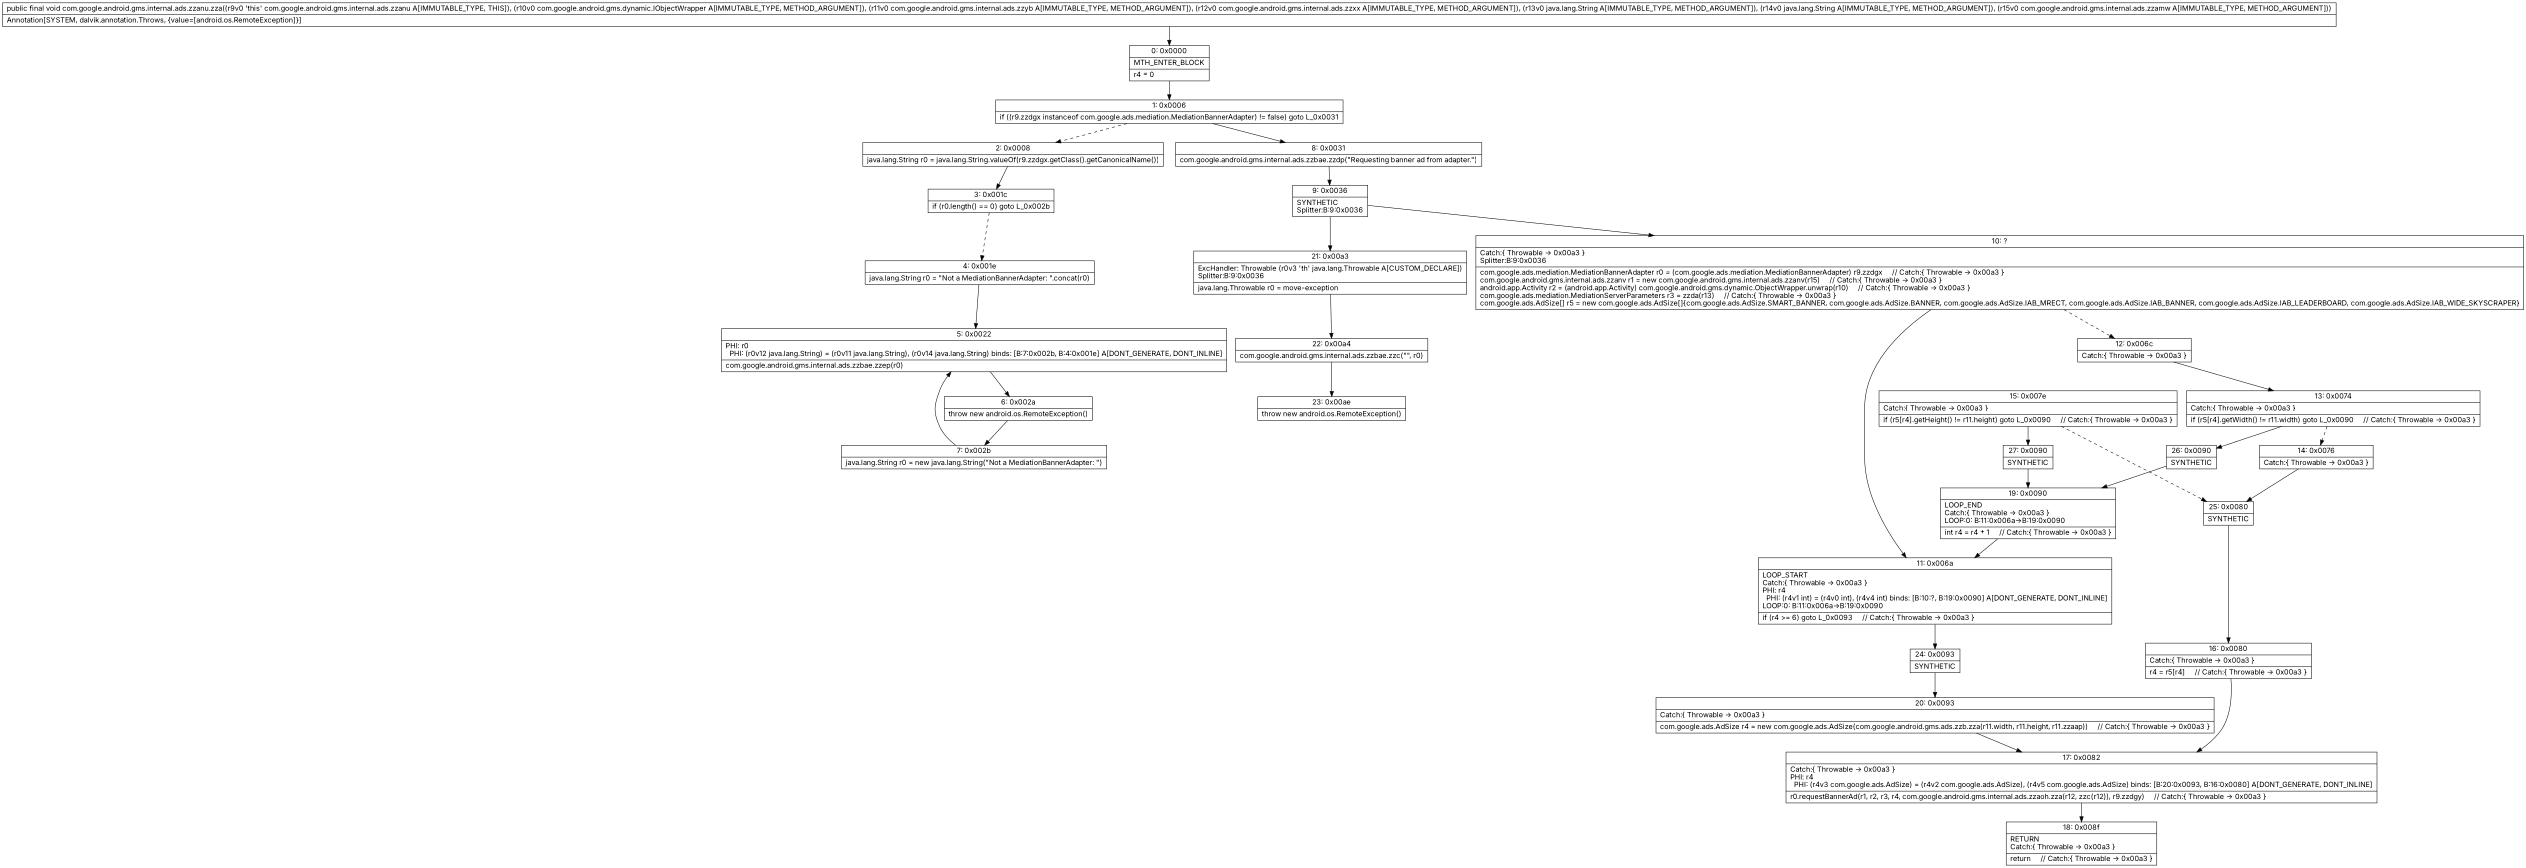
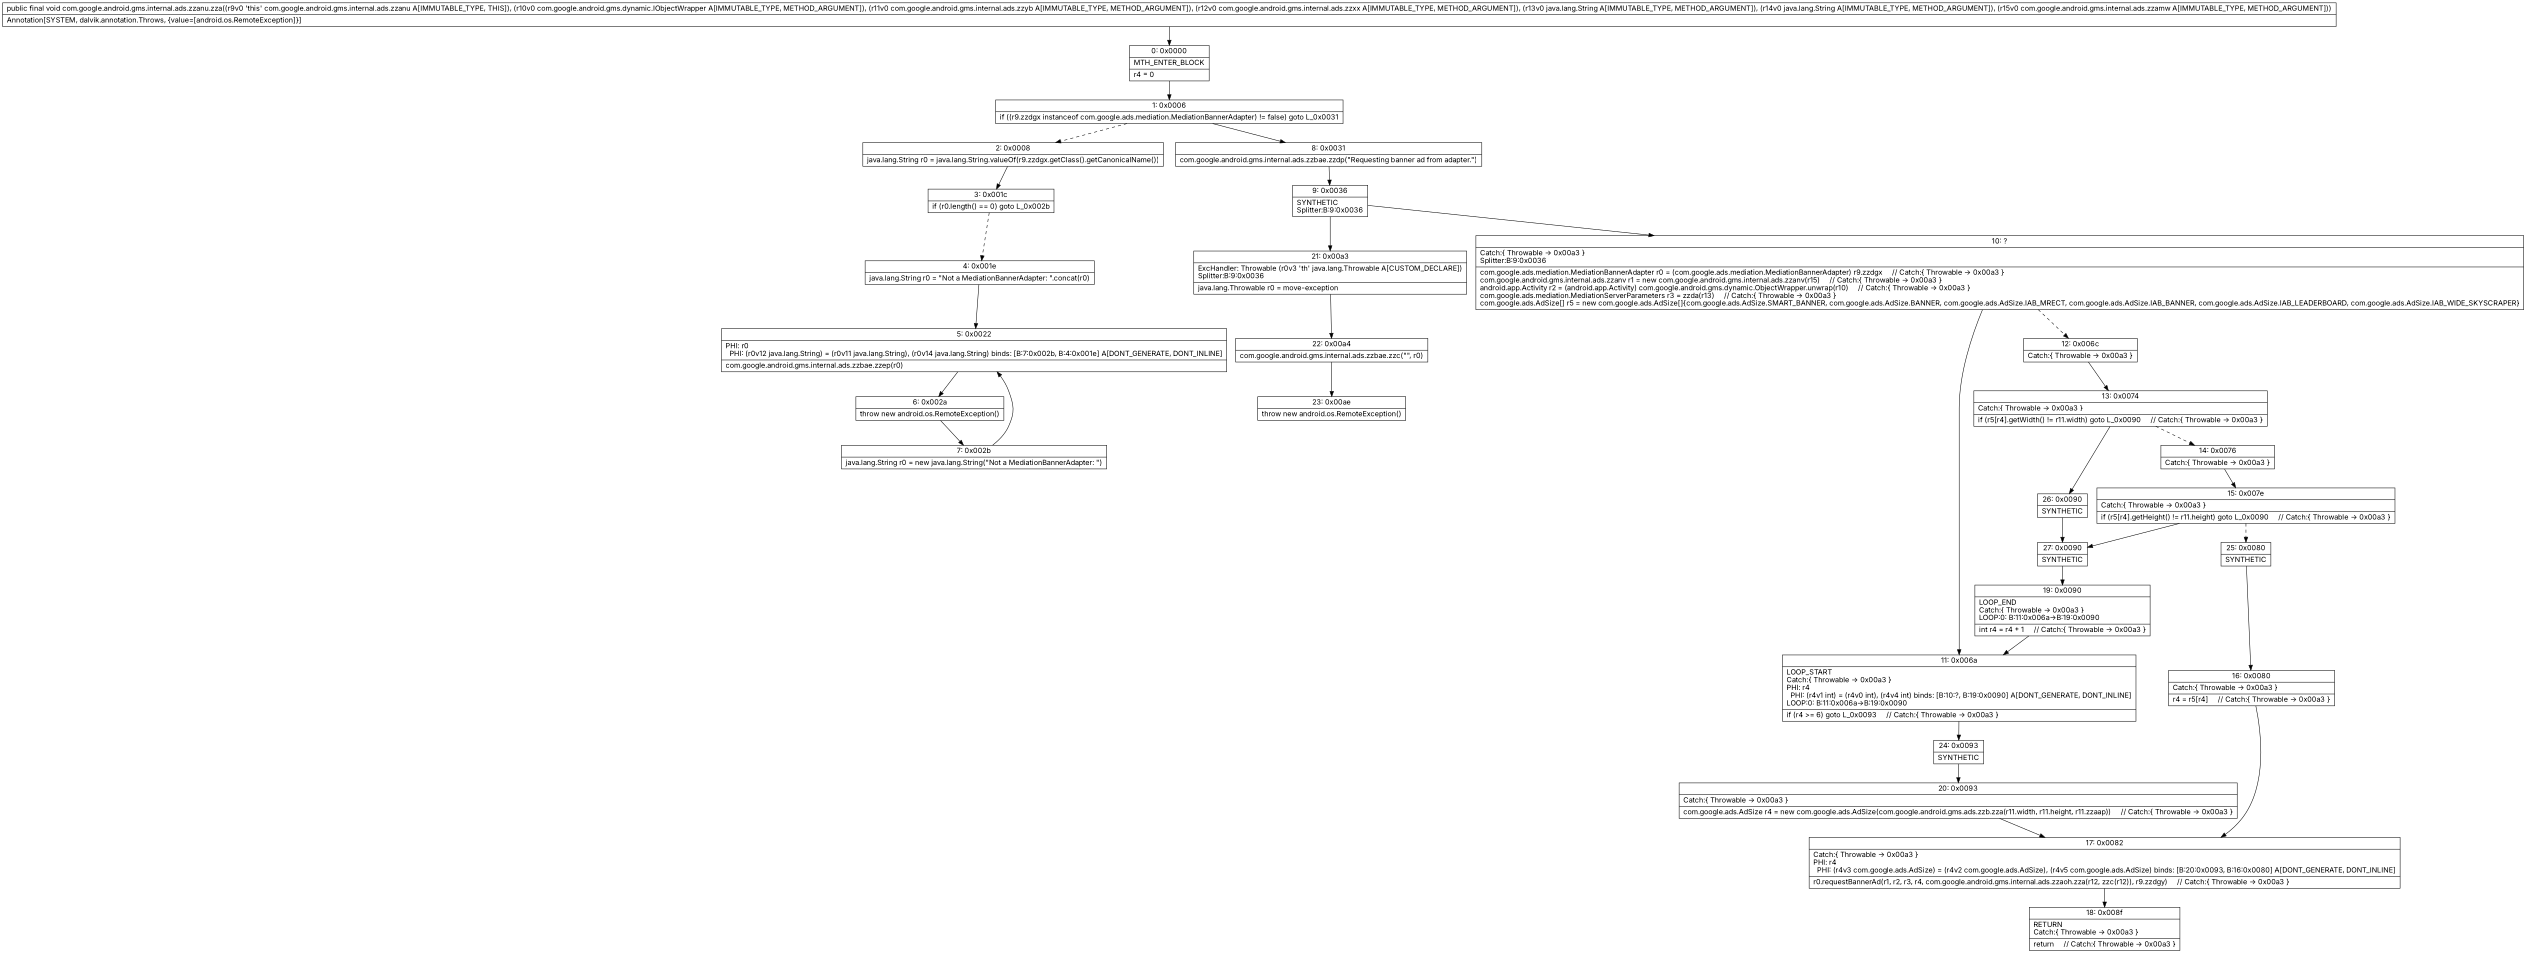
(2137, 476) -> (2062, 527)
(2275, 484) -> (2229, 476)
